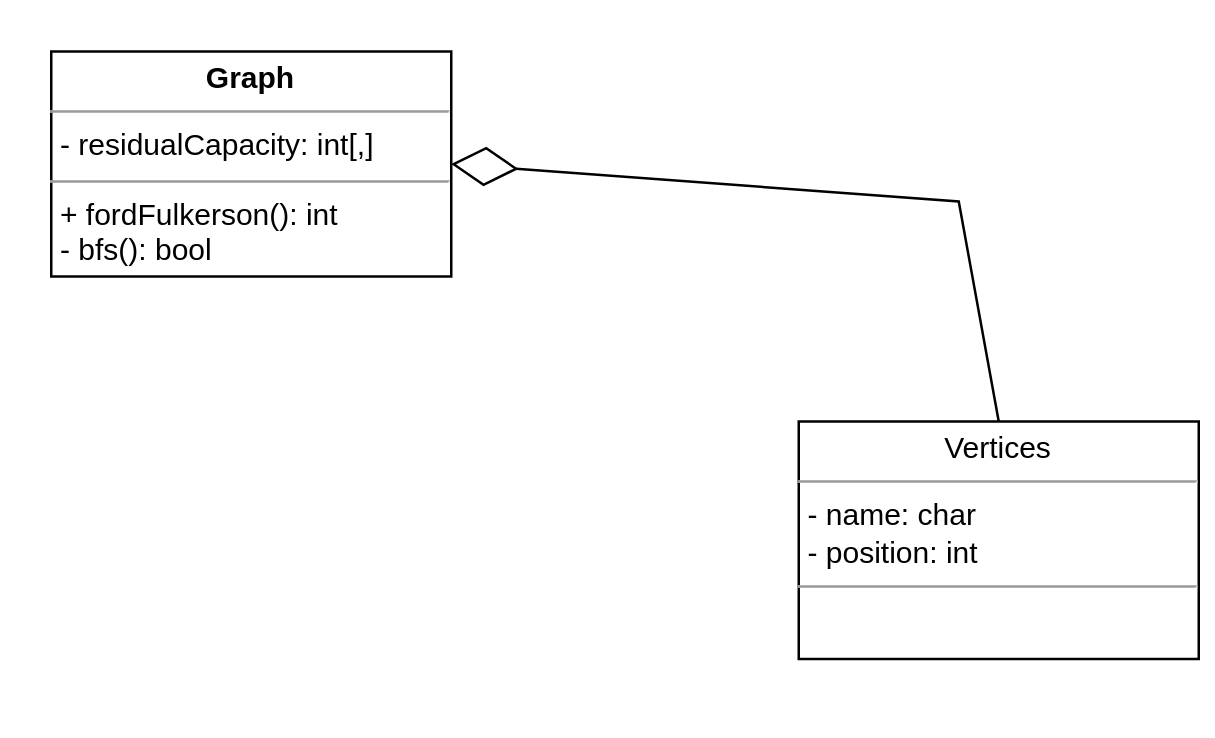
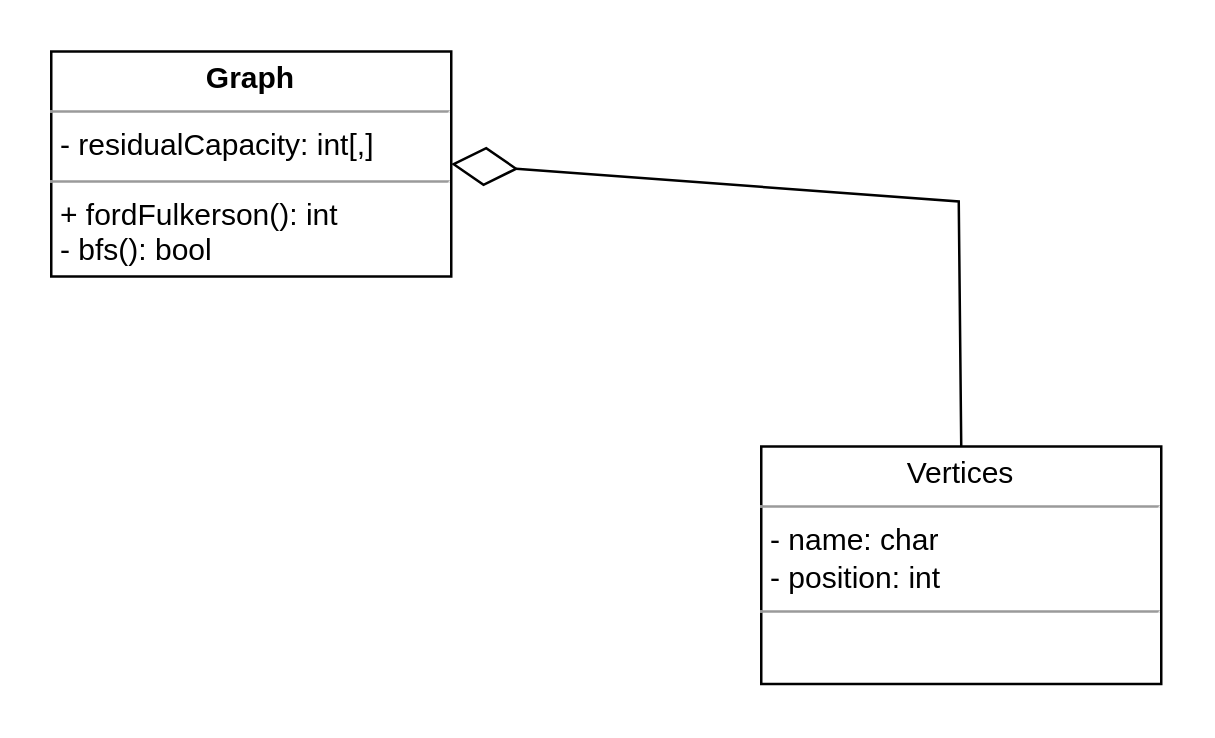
(999, 540) -> (961, 565)
